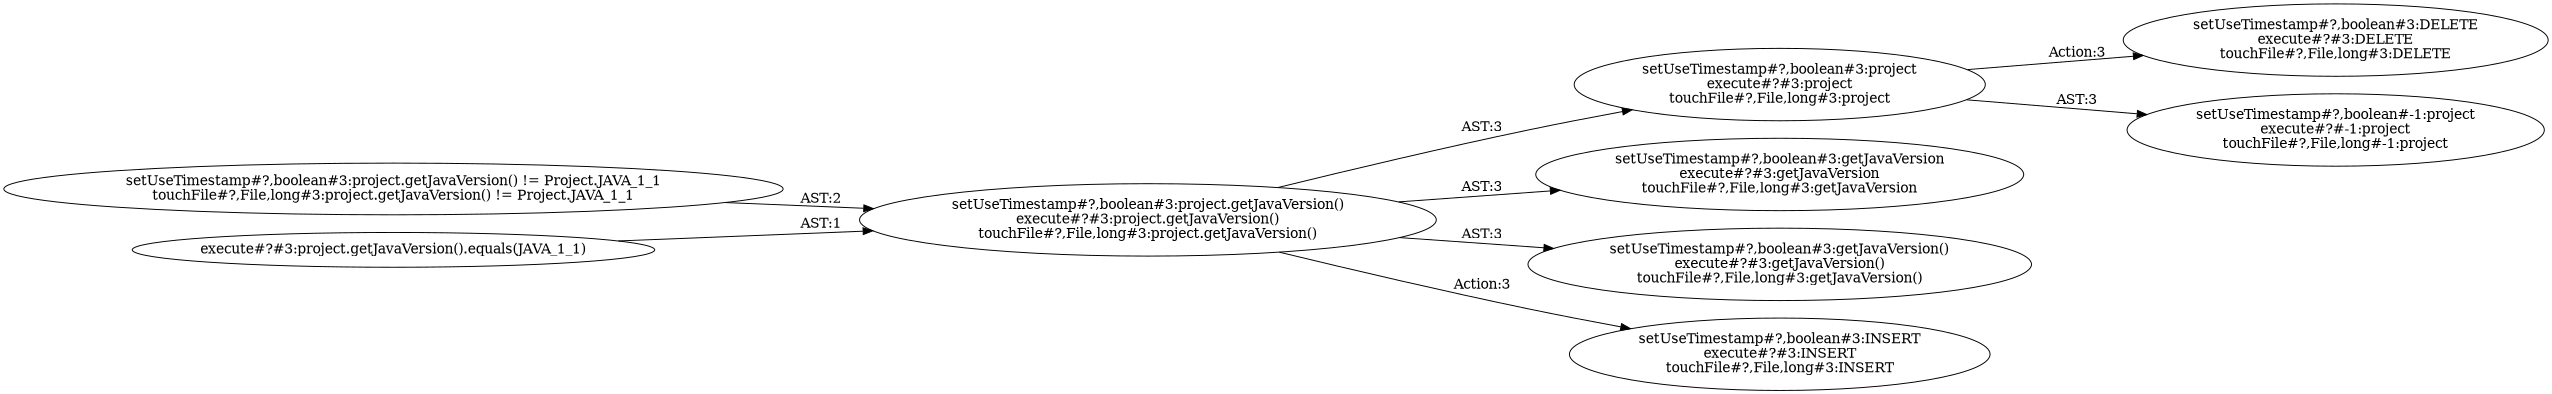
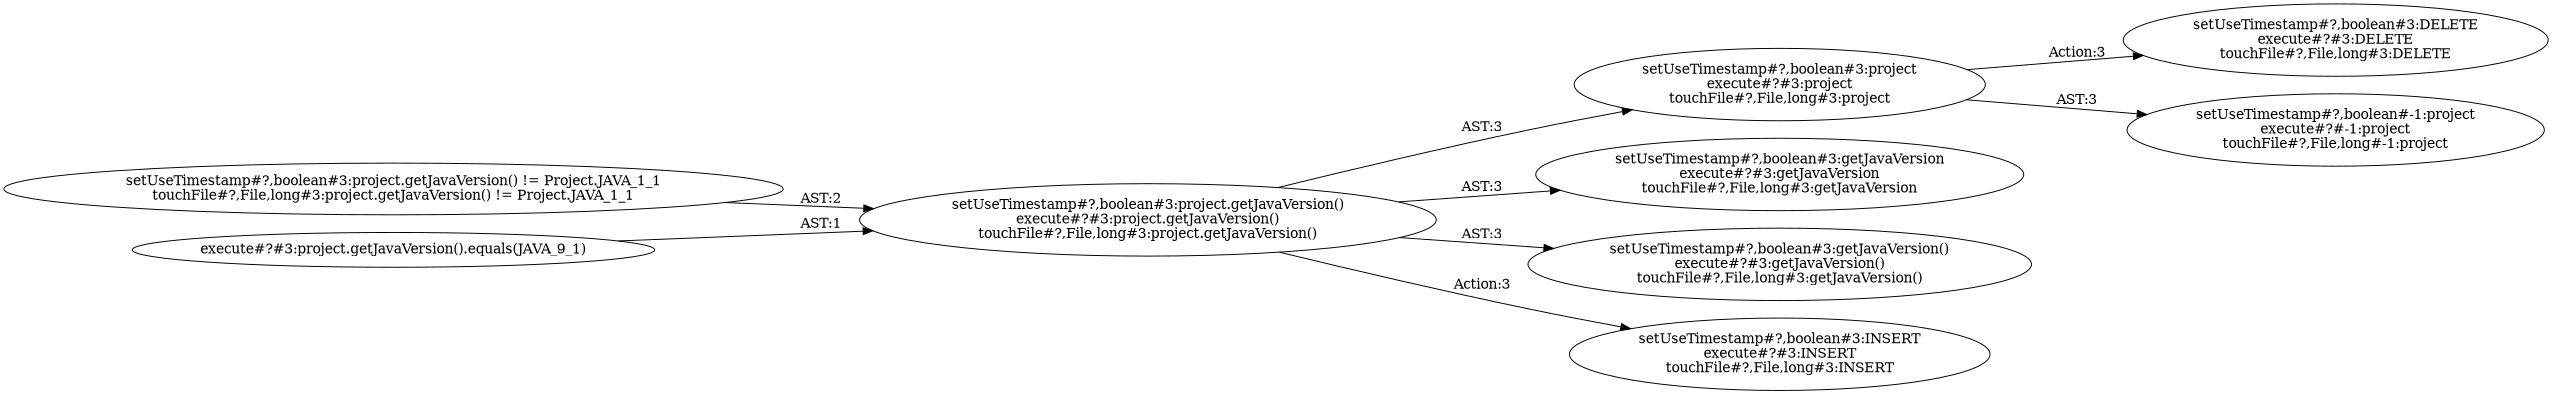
(393, 250) -> (393, 250)
